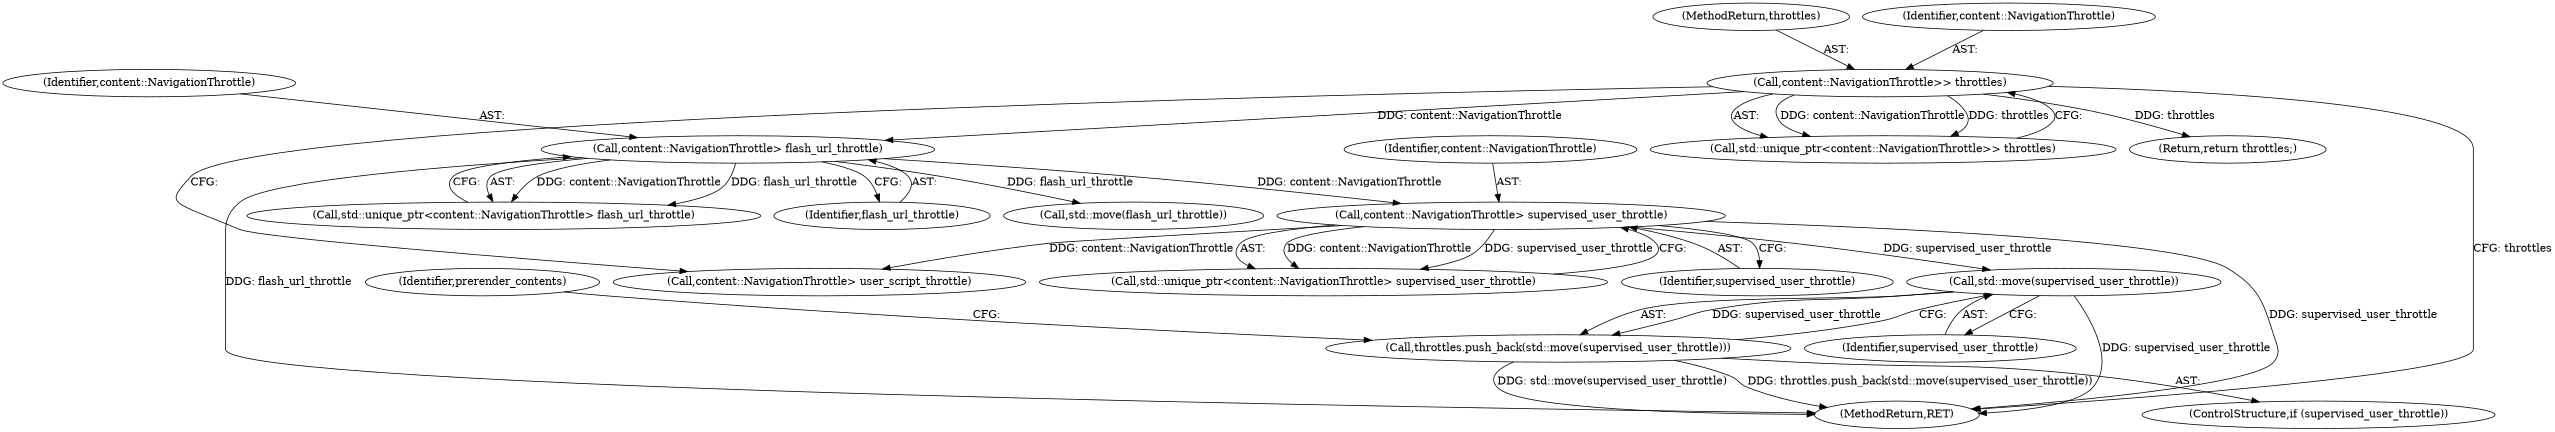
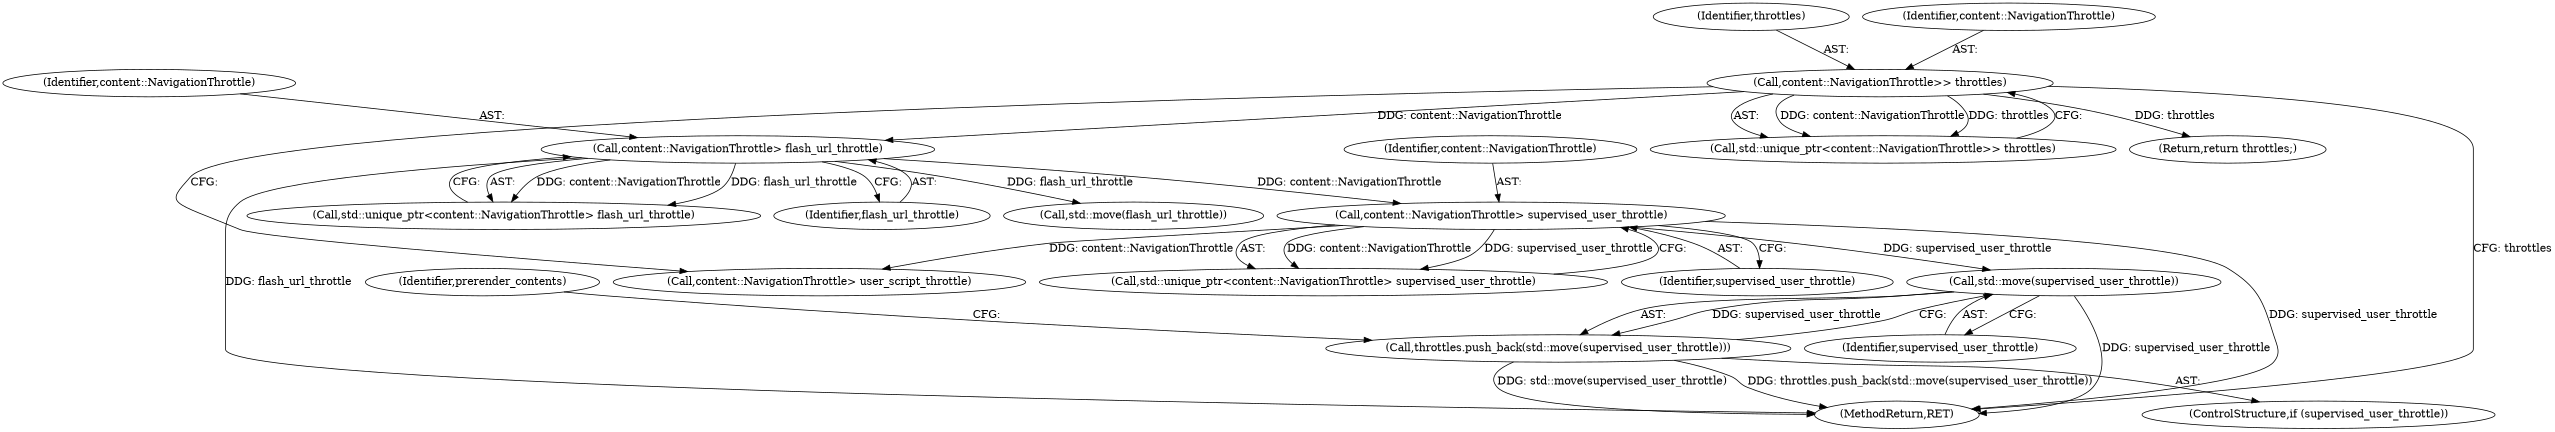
(1751, 17) -> (1751, 17)
